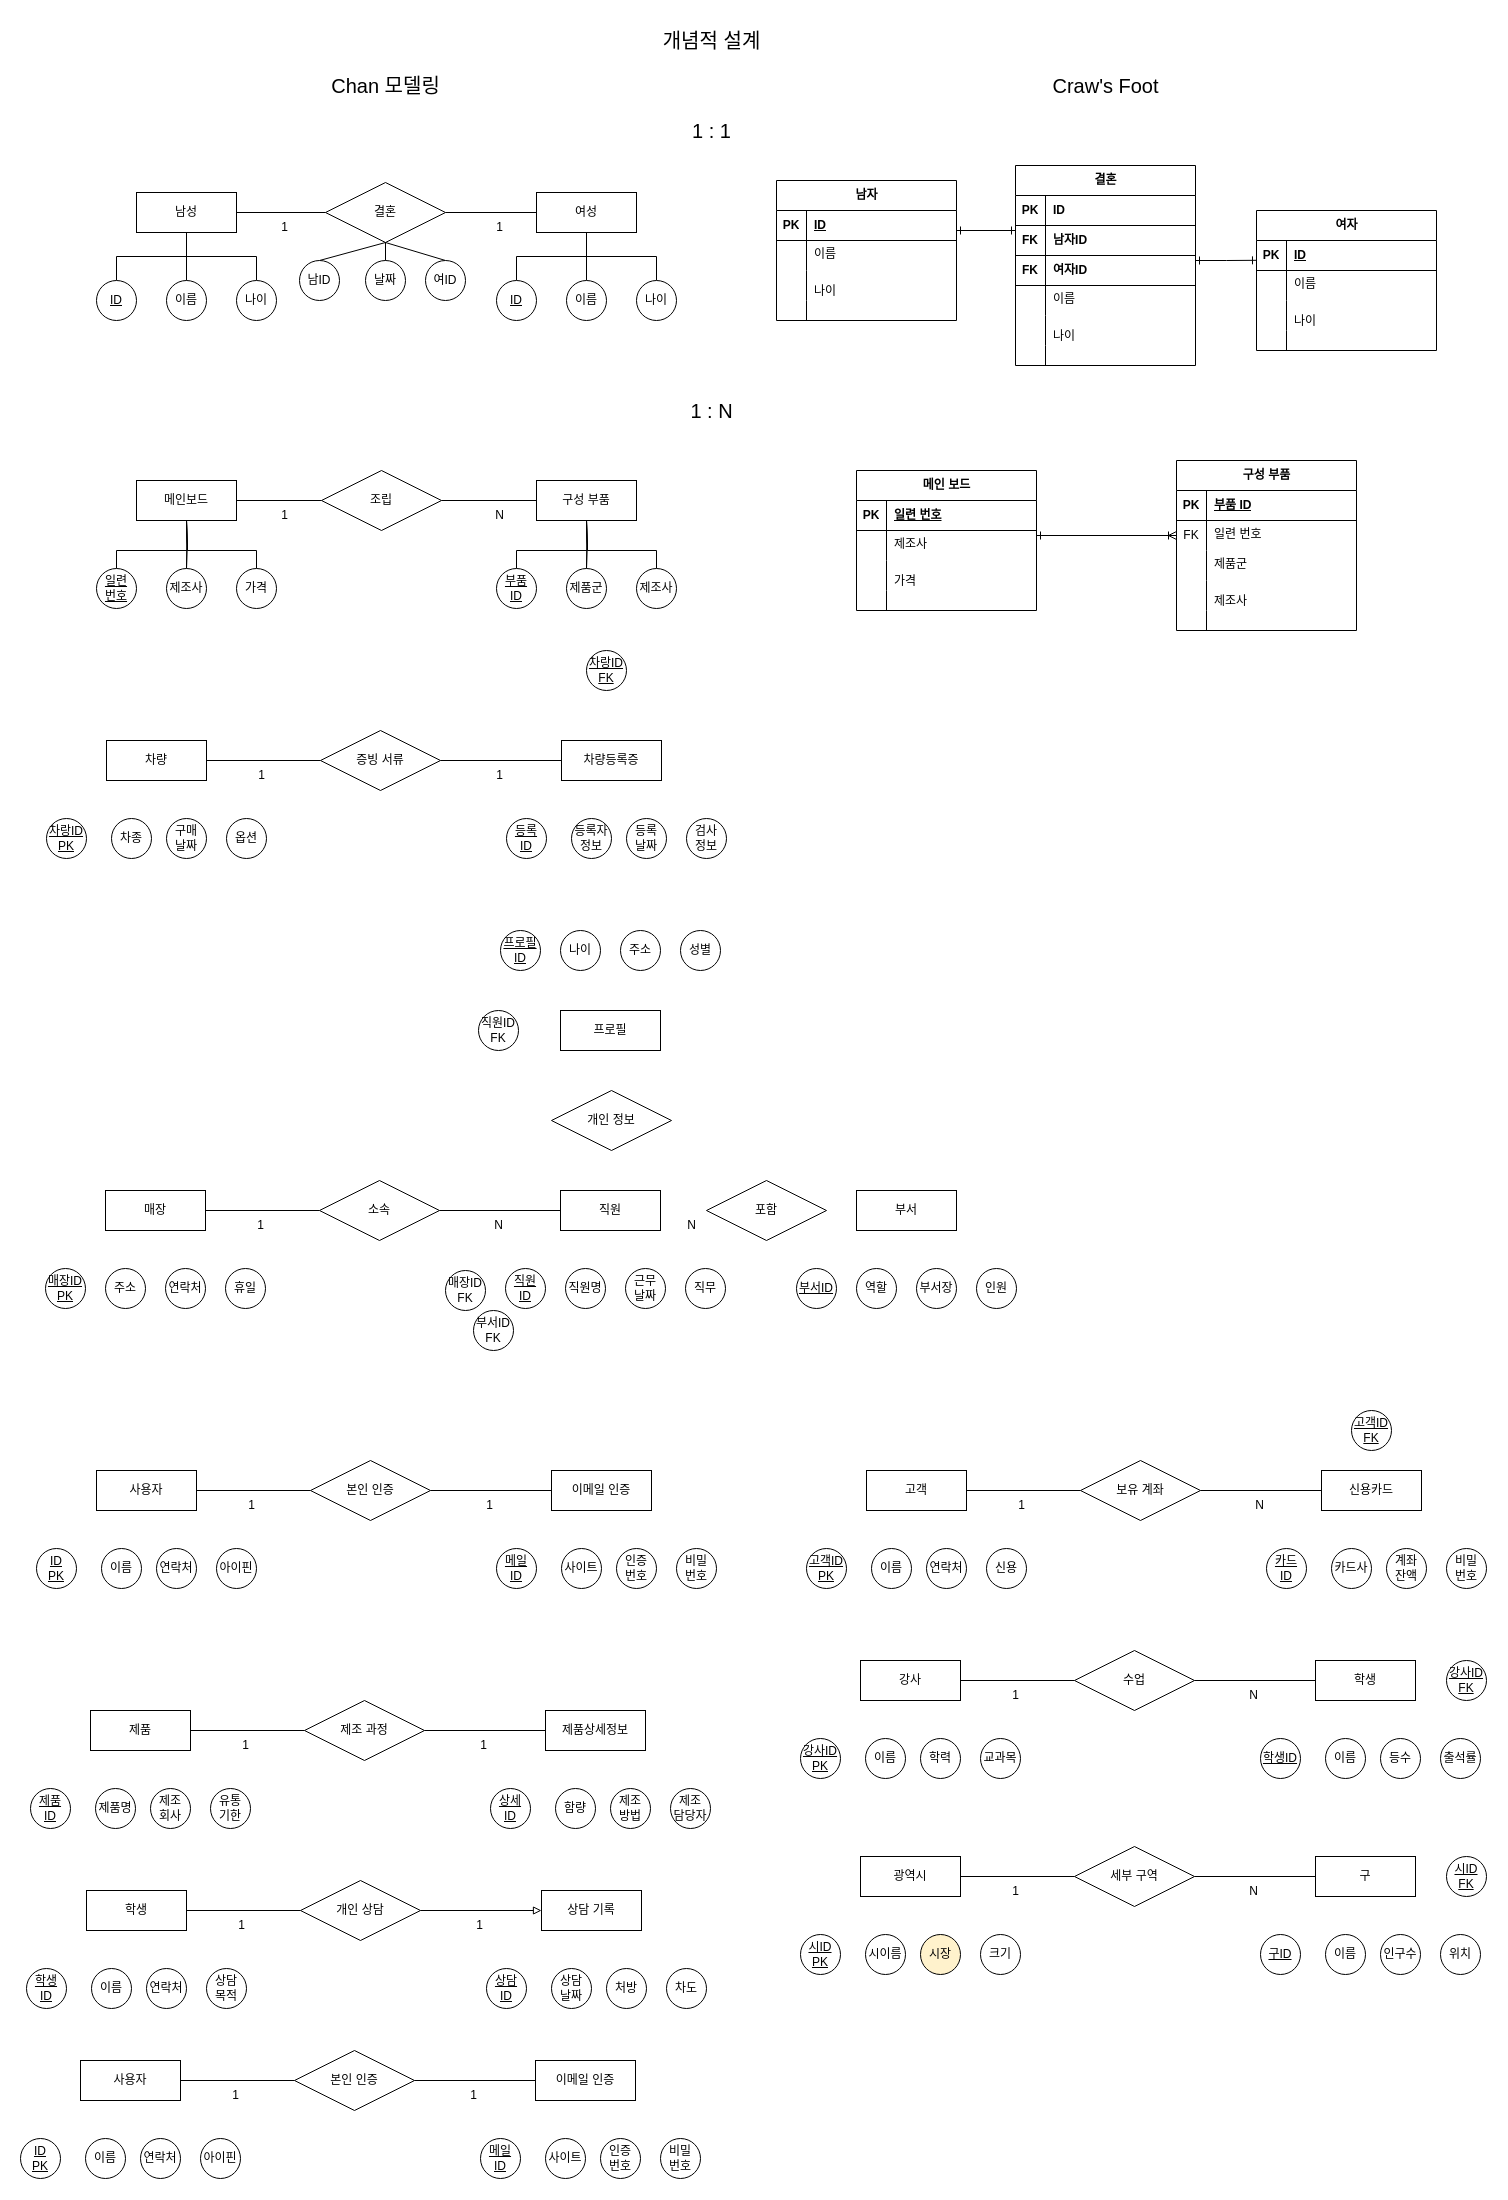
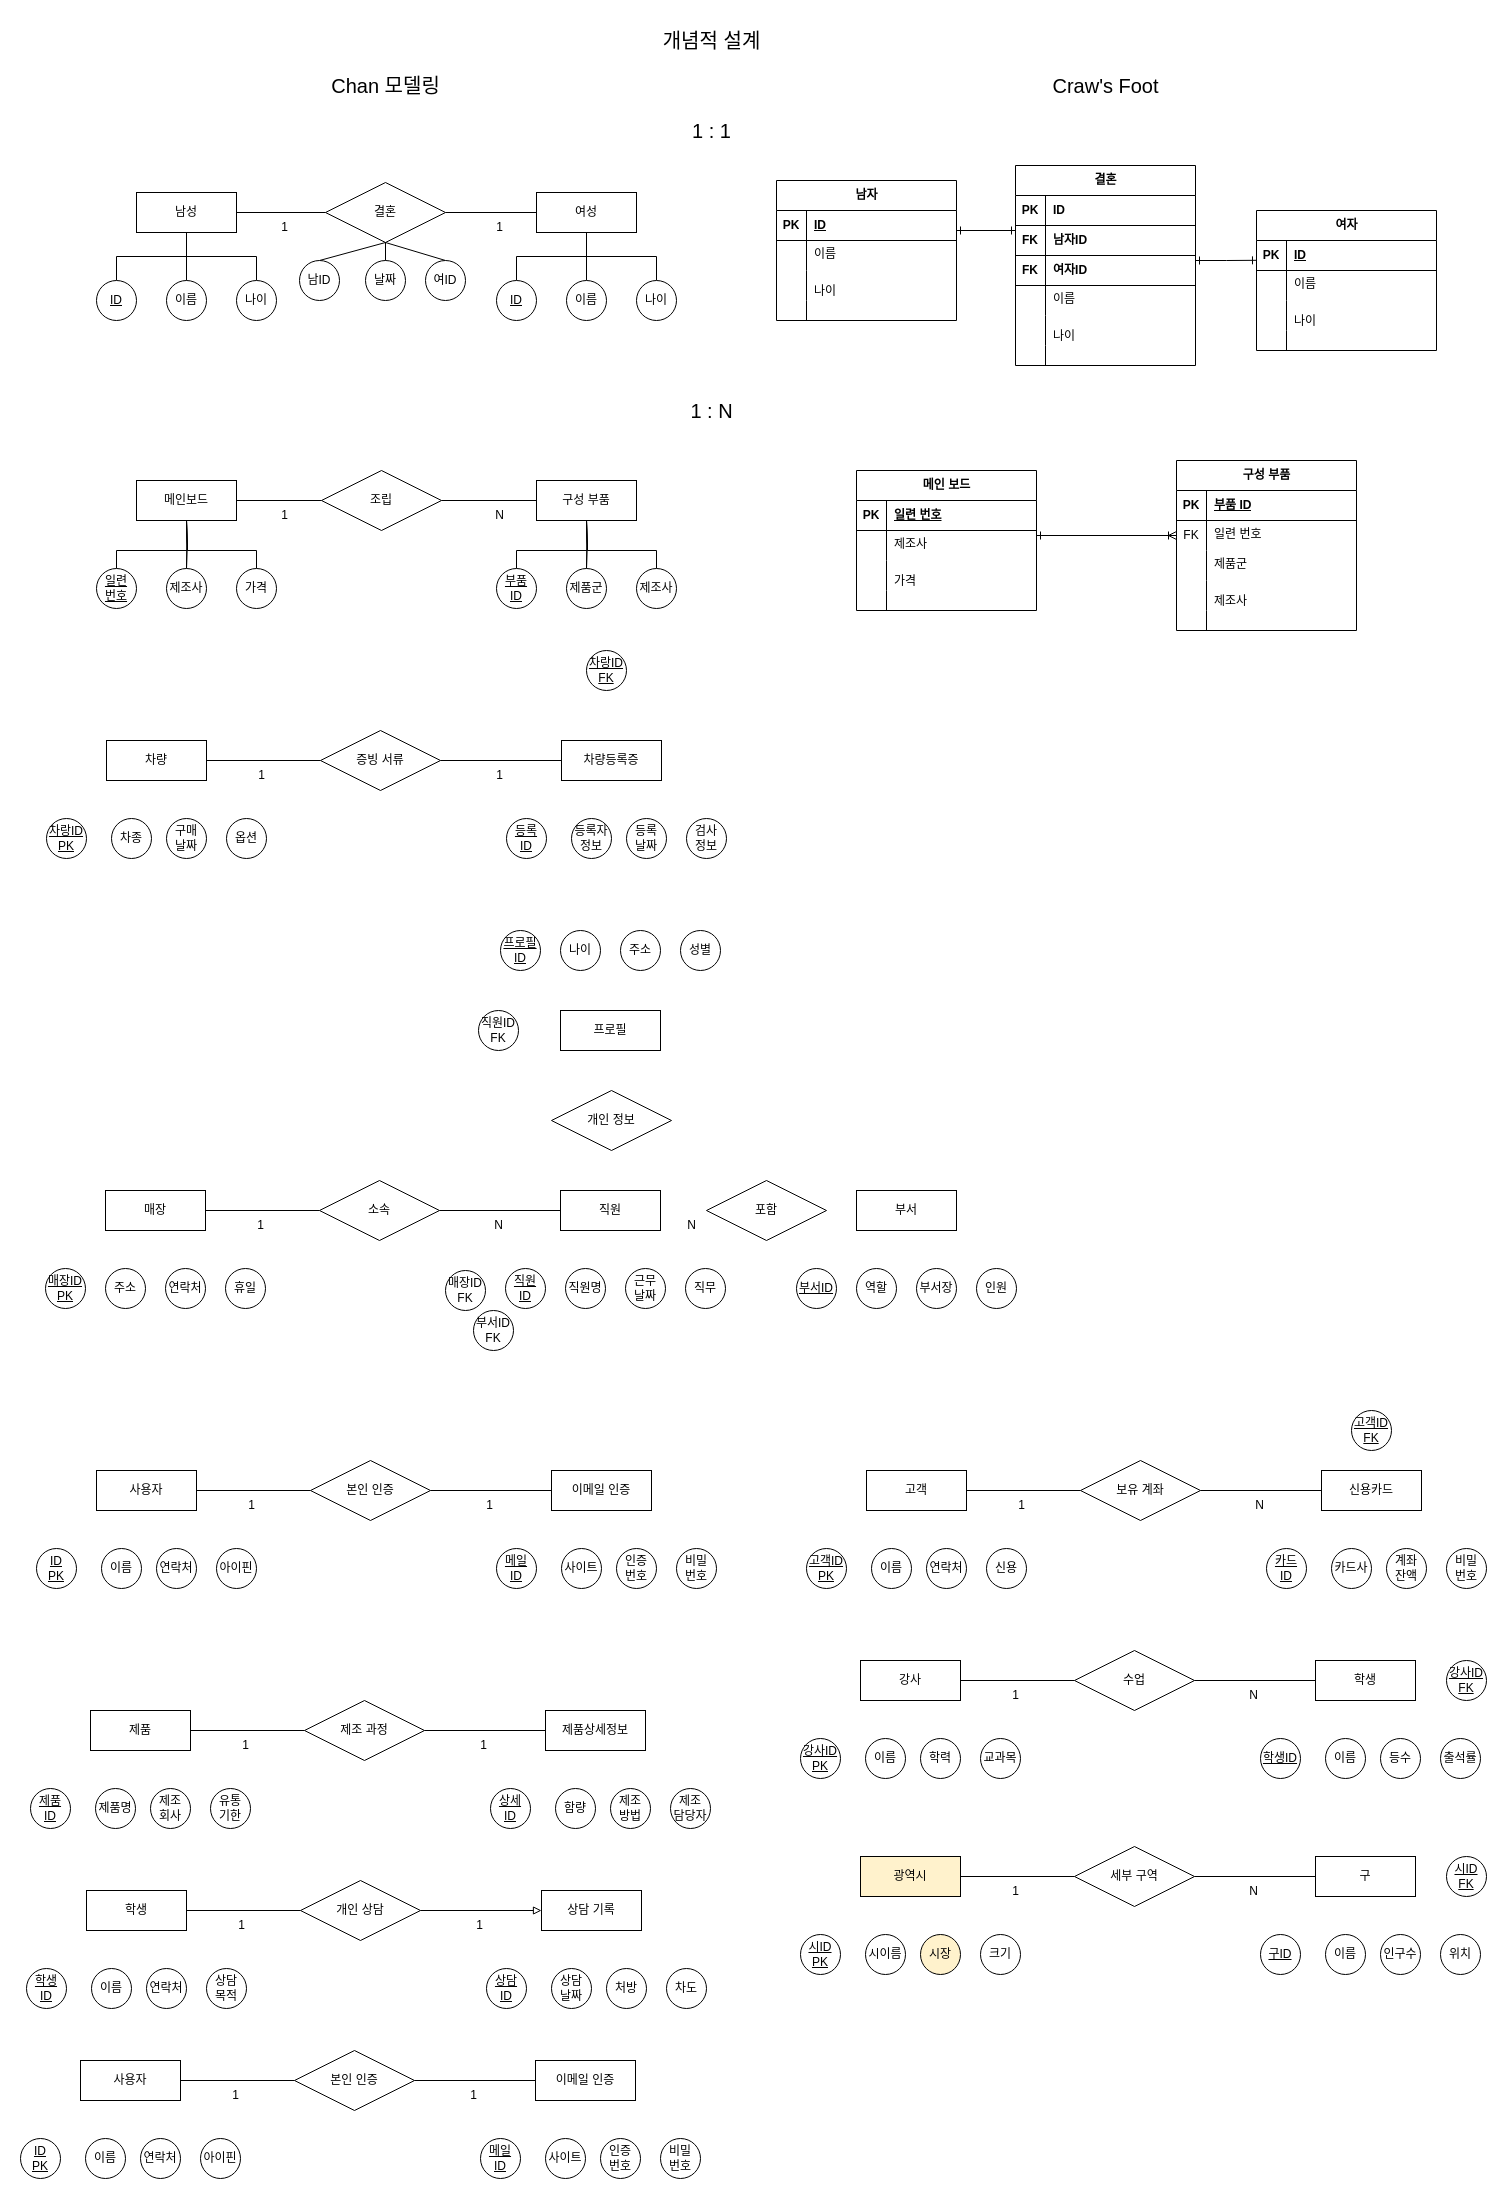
(911, 1877) -> (911, 1877)
